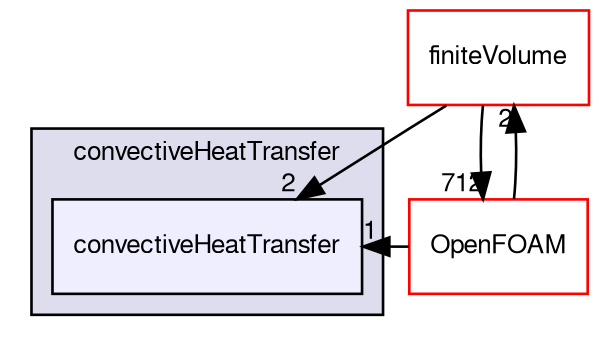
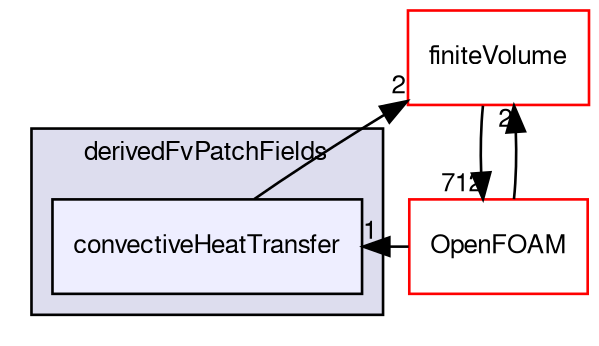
(399, 135) -> (319, 156)
(207, 153) -> (207, 153)
